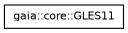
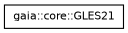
(64, 17) -> (64, 17)
